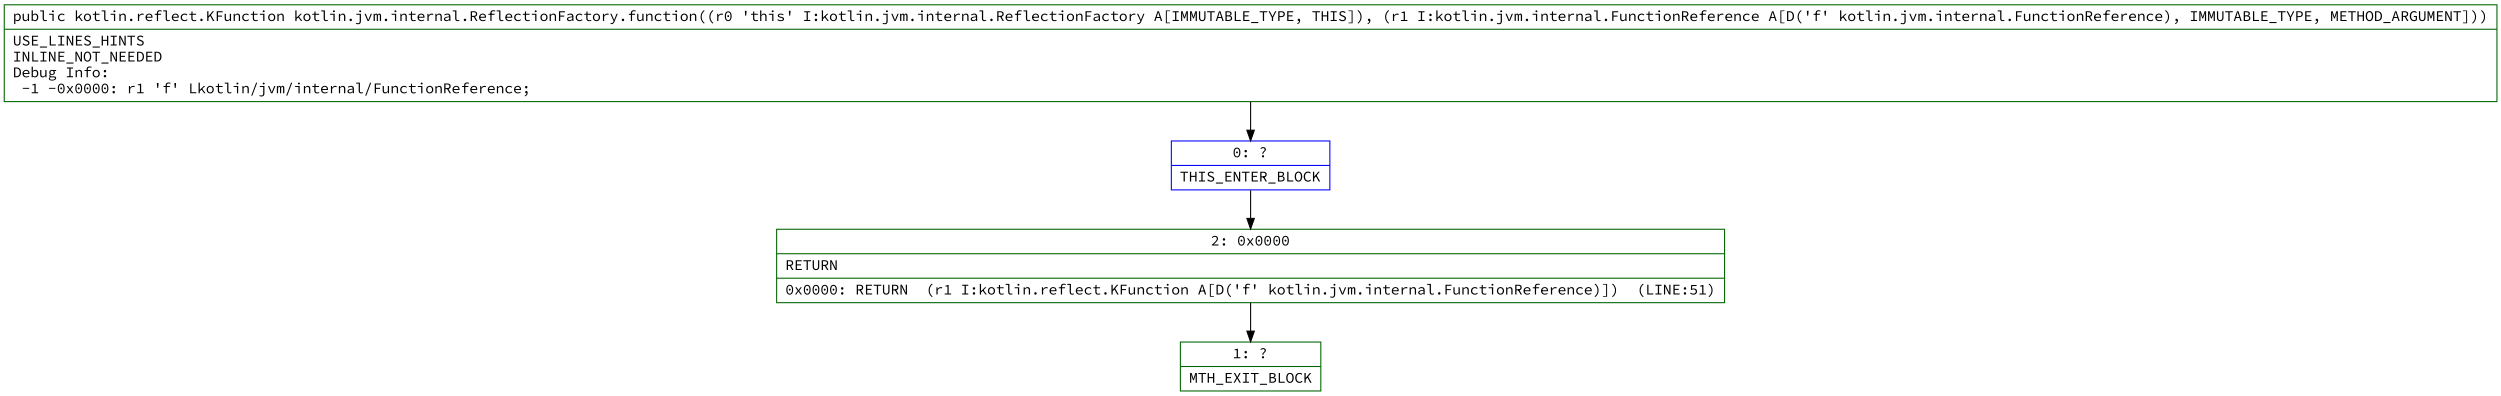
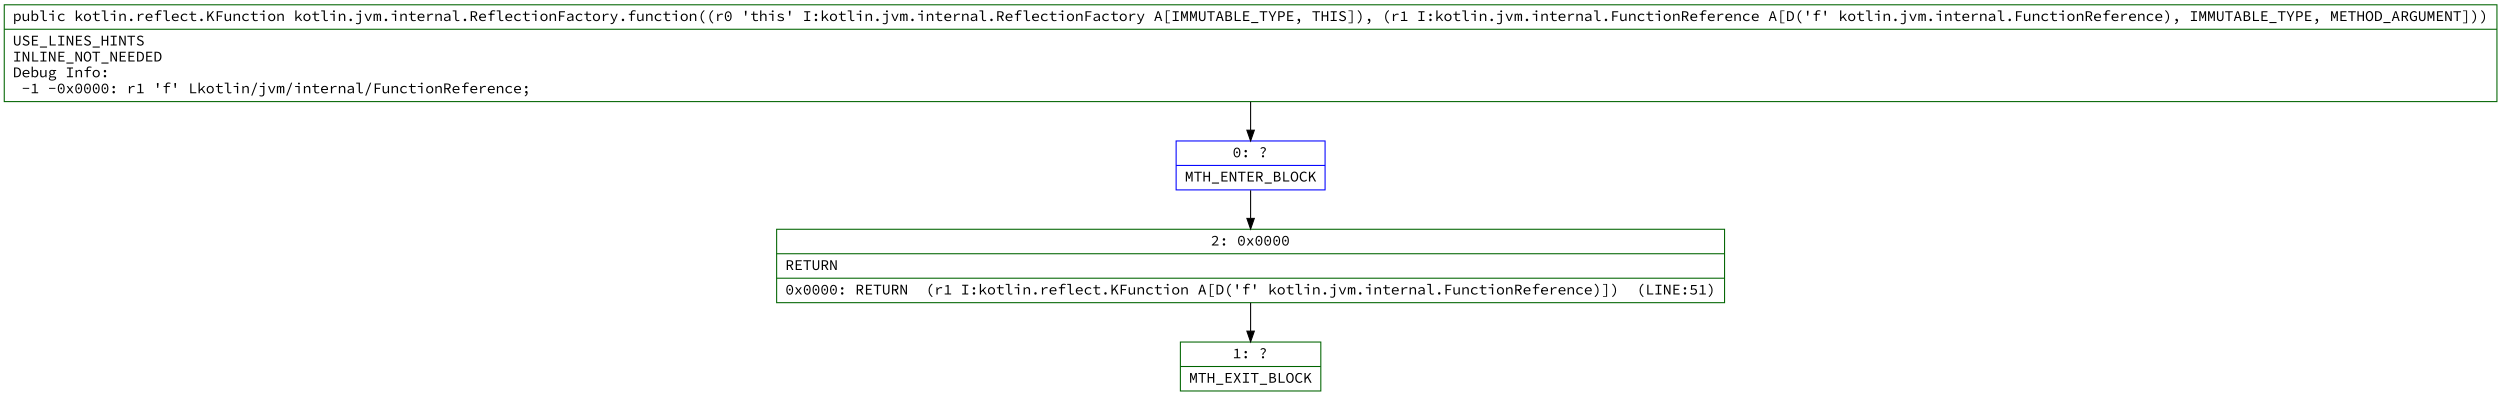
(1251, 177) -> (1251, 177)
